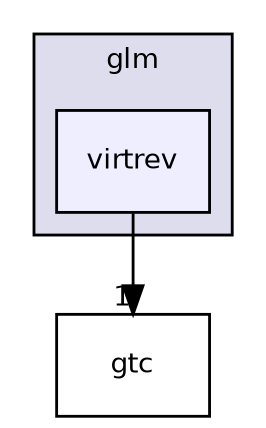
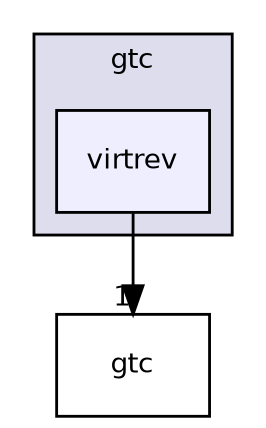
(133, 61) -> (133, 61)
